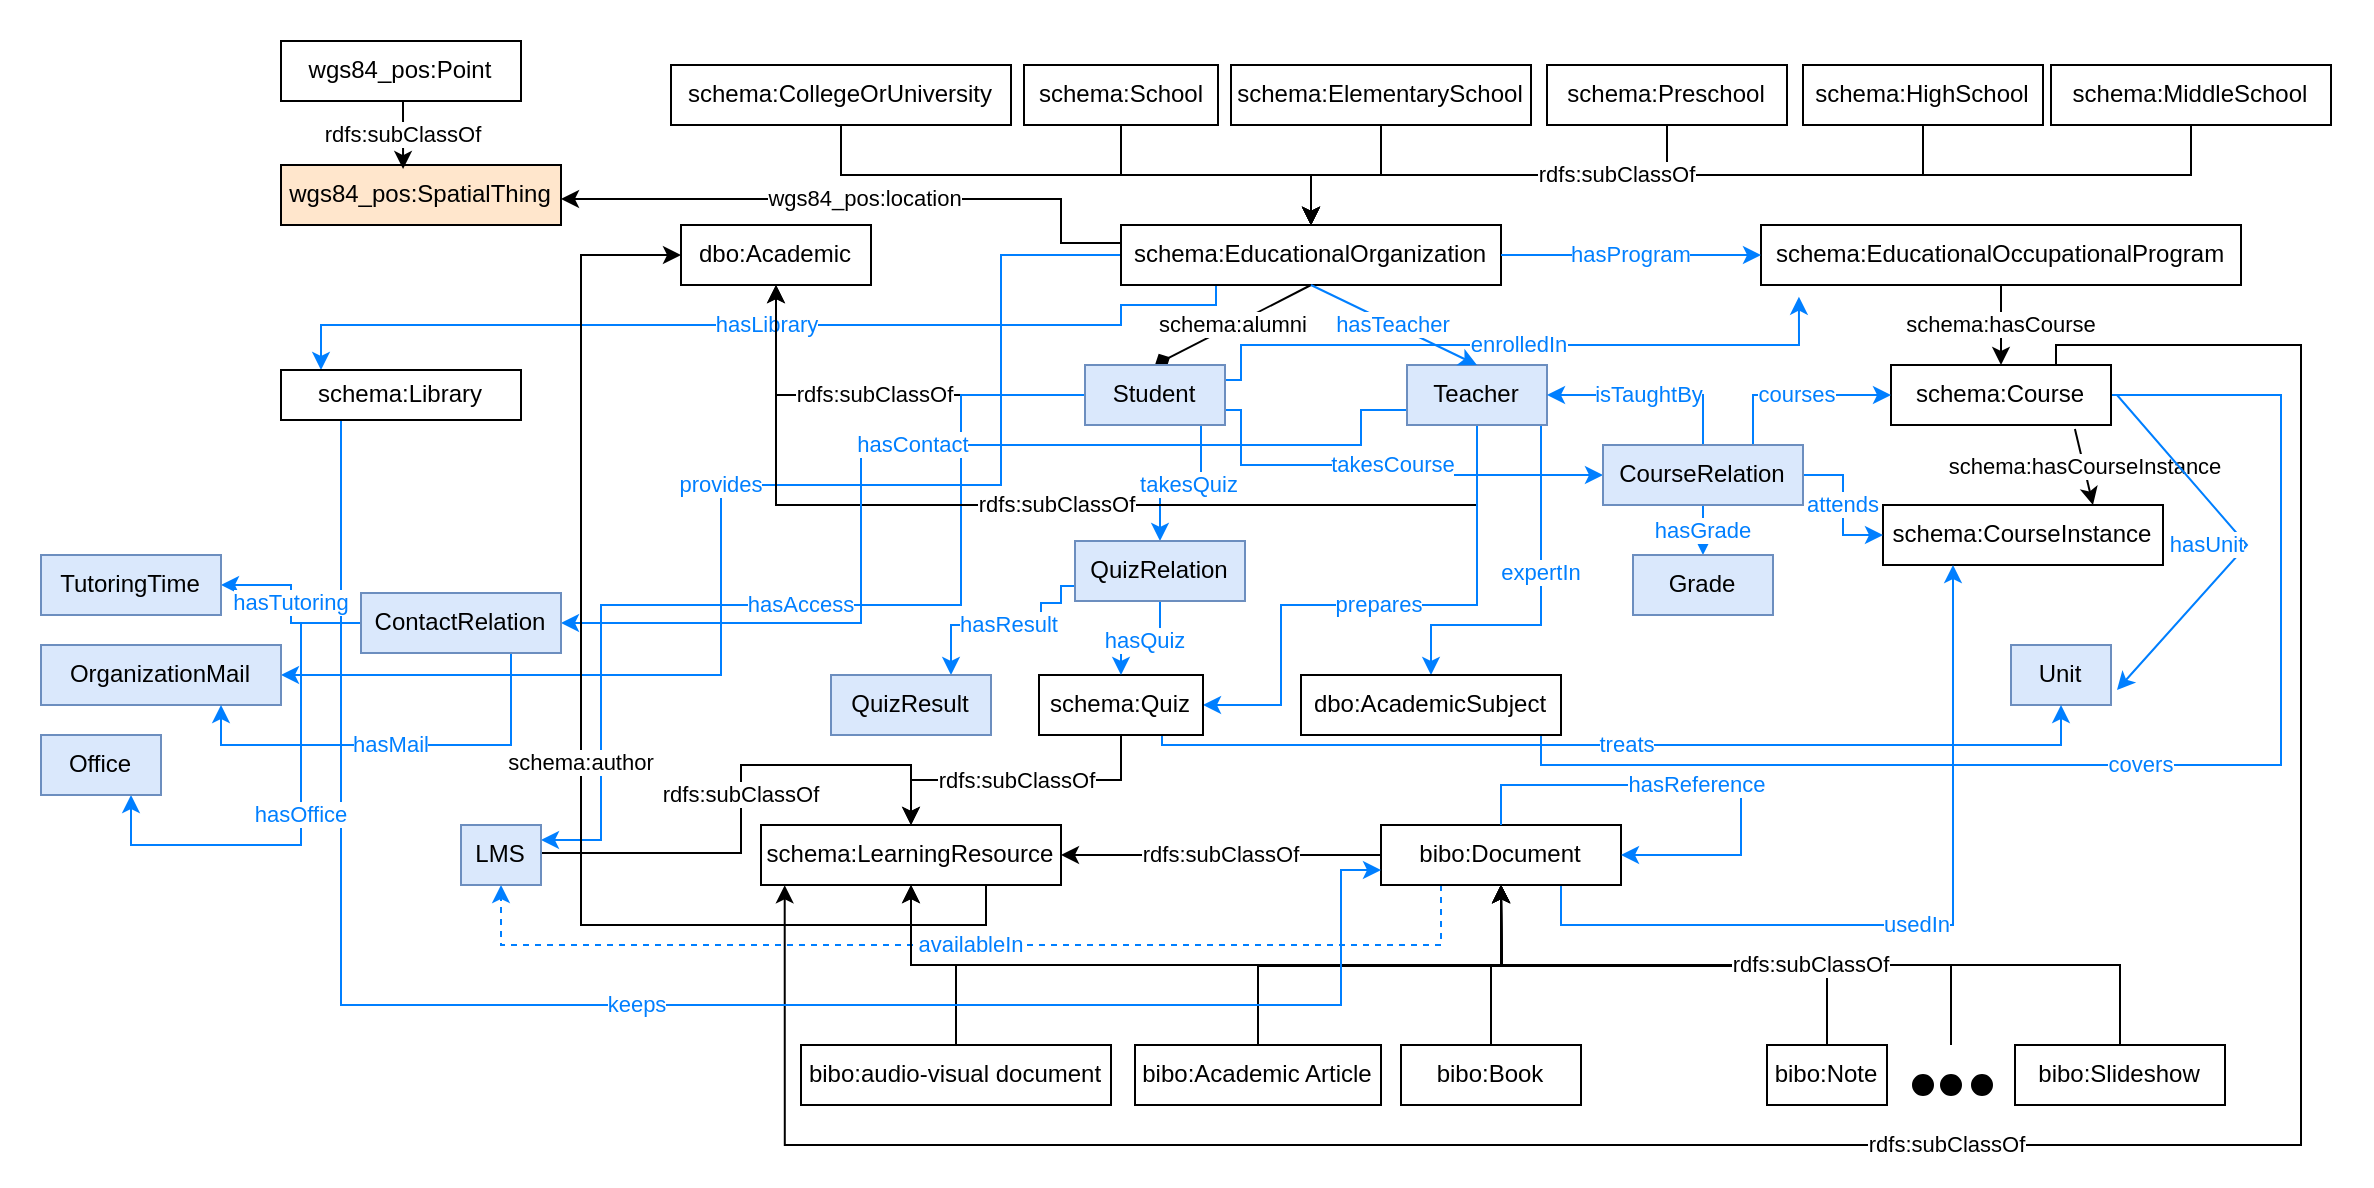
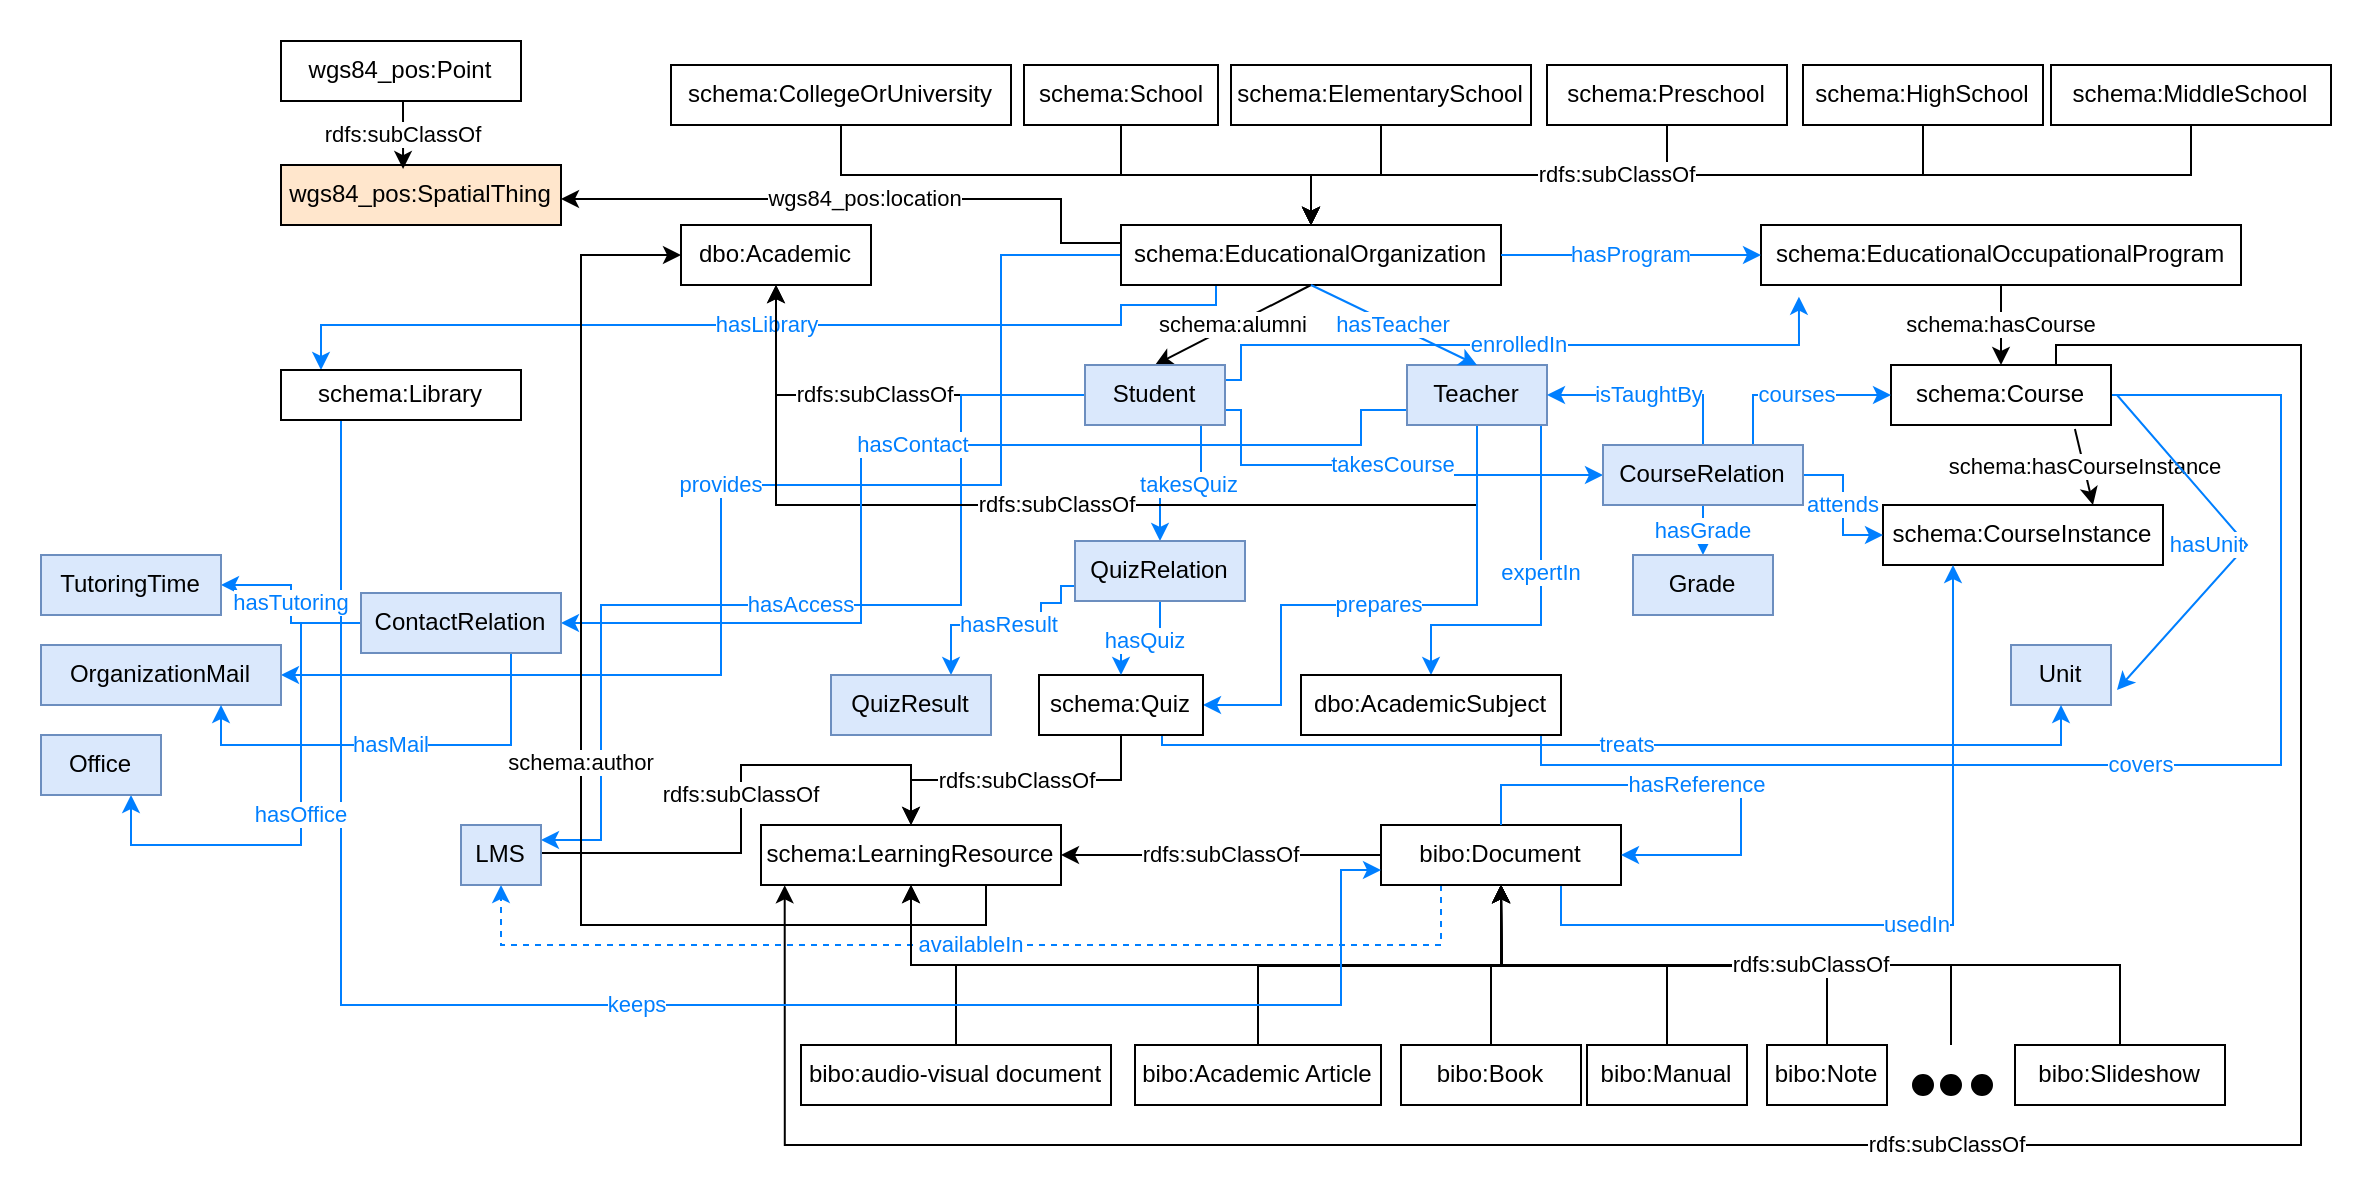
(1170, 358) -> (1168, 358)
none -> (1667, 1007)
none -> (1667, 1075)
